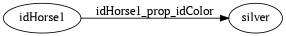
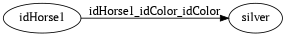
(155, 12) -> (155, 12)
